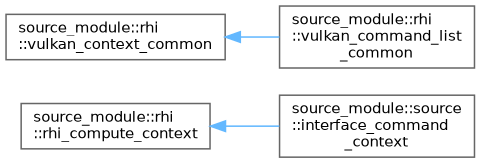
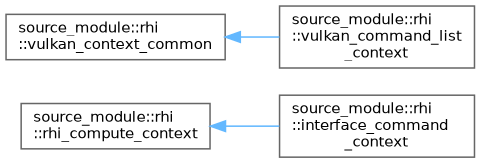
(377, 37) -> (377, 37)
(377, 126) -> (377, 126)
